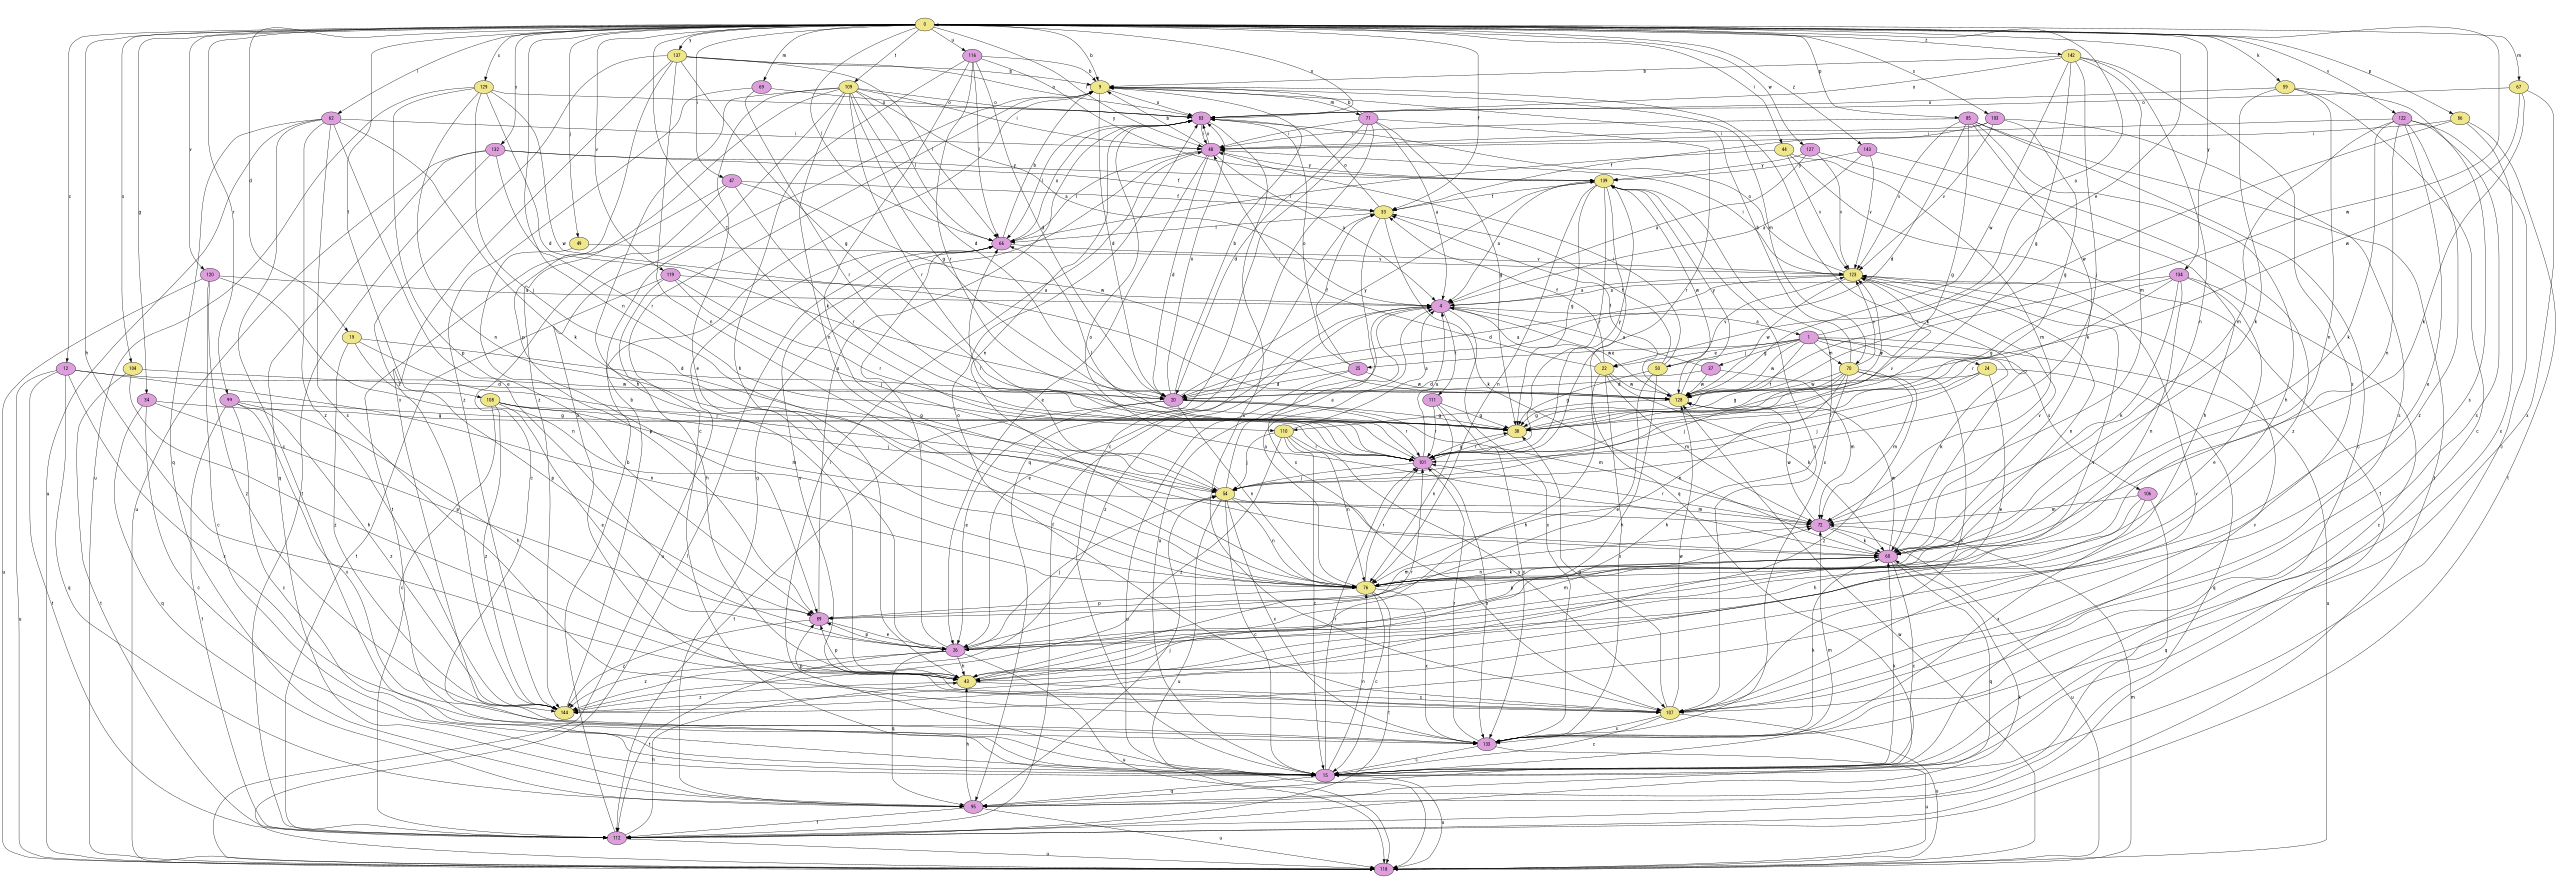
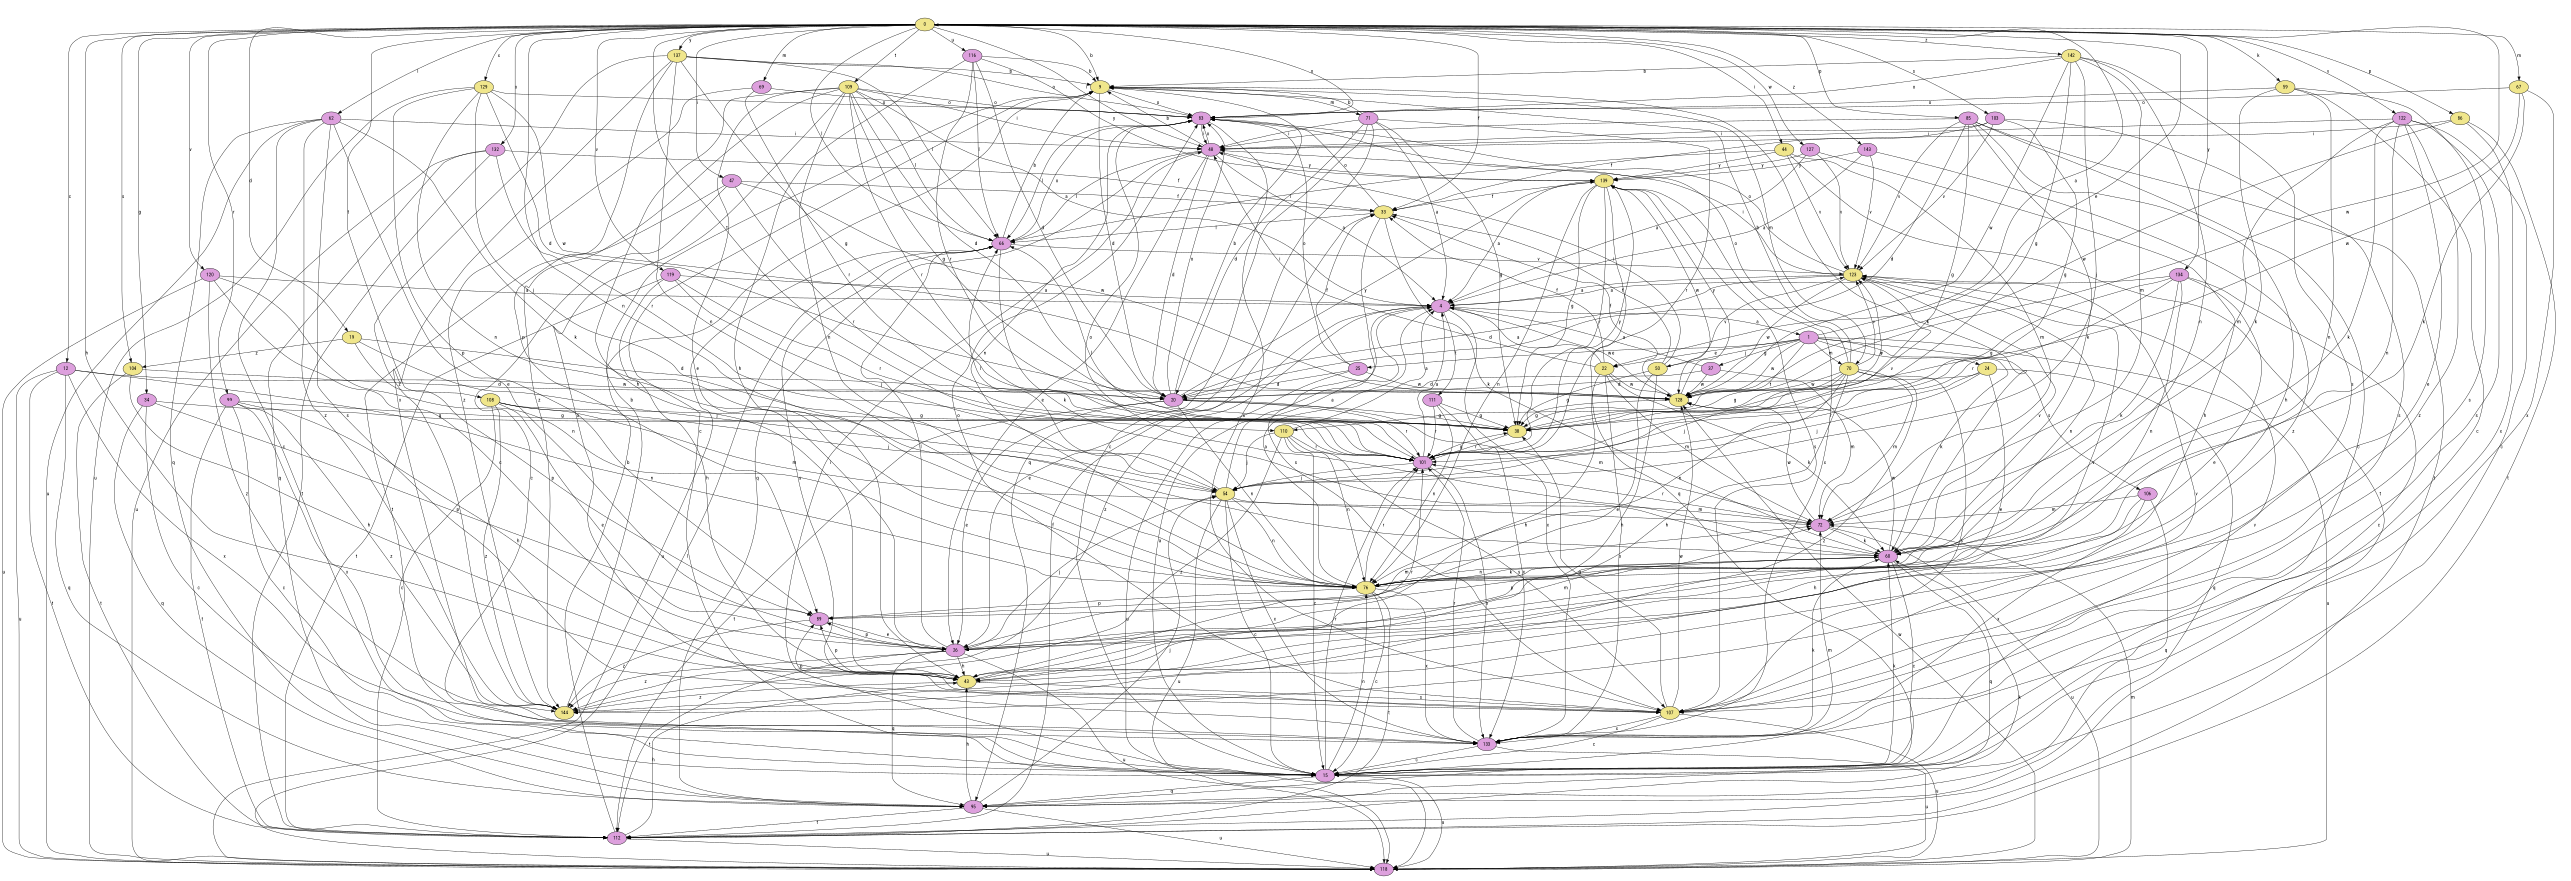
(1048, 169) -> (1696, 167)
(579, 244) -> none
(881, 315) -> (1683, 184)
(1178, 489) -> (1351, 486)
(360, 580) -> (244, 353)
(528, 731) -> (535, 507)
